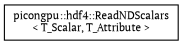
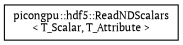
(91, 23) -> (91, 23)
